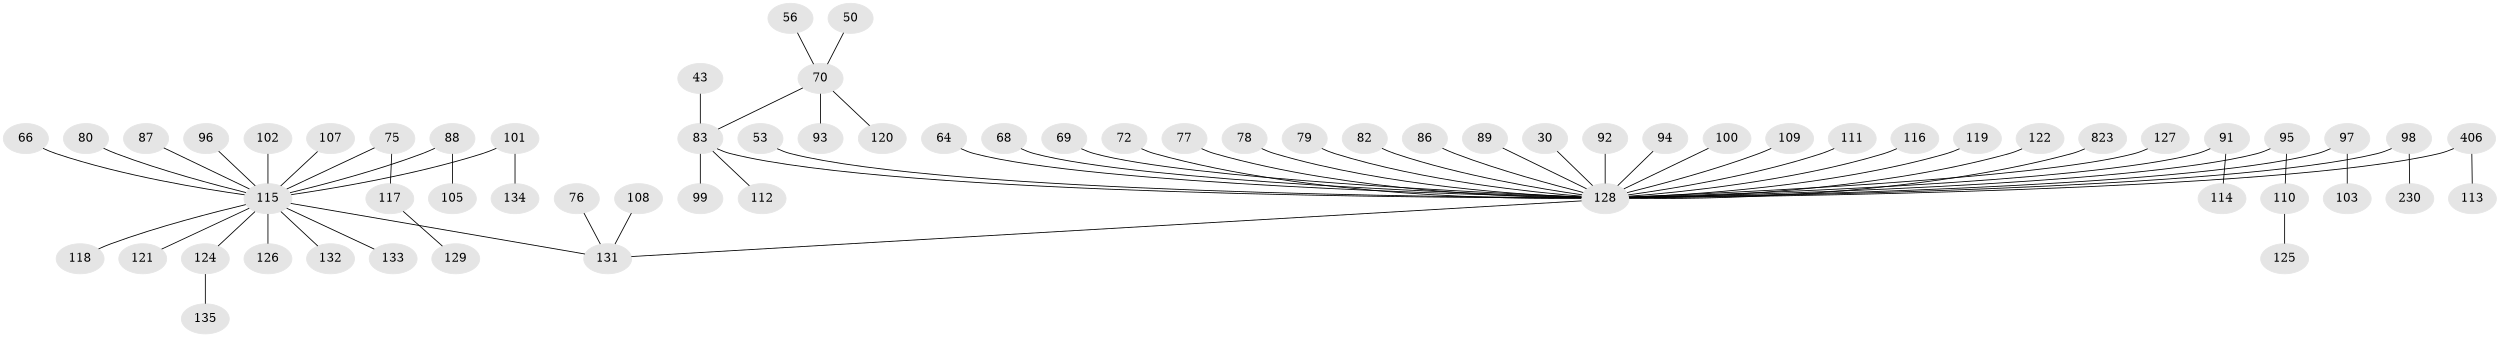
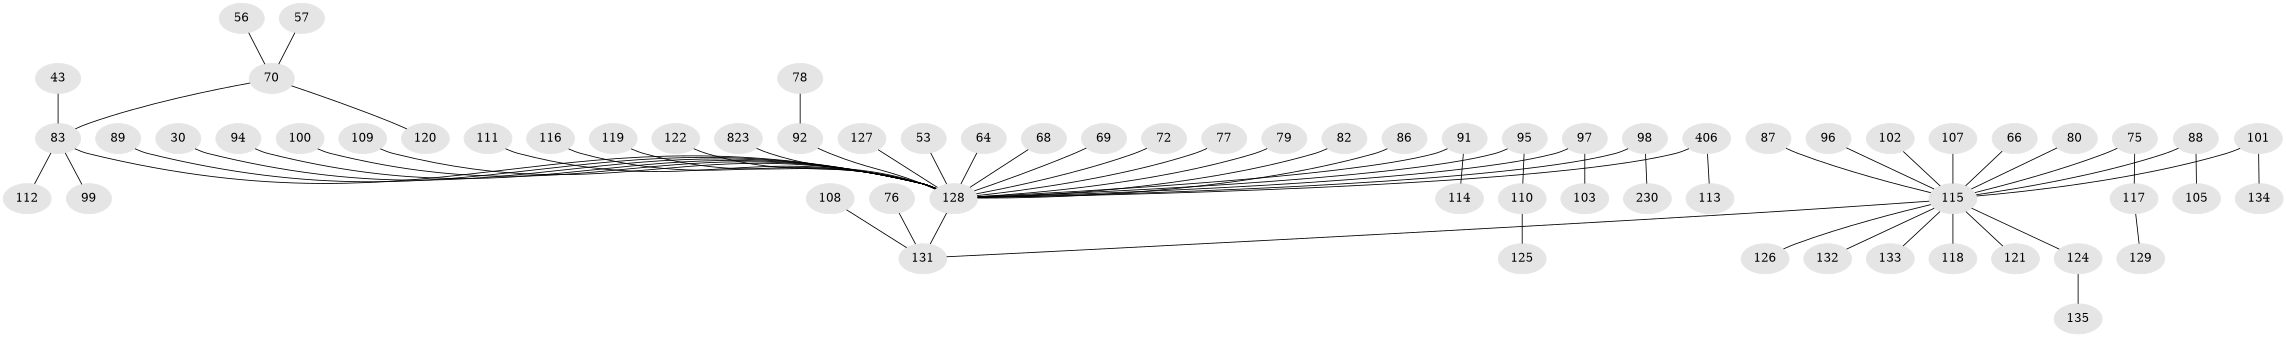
(851, 18) -> (302, 18)
(821, 139) -> none
(1420, 183) -> (800, 109)
